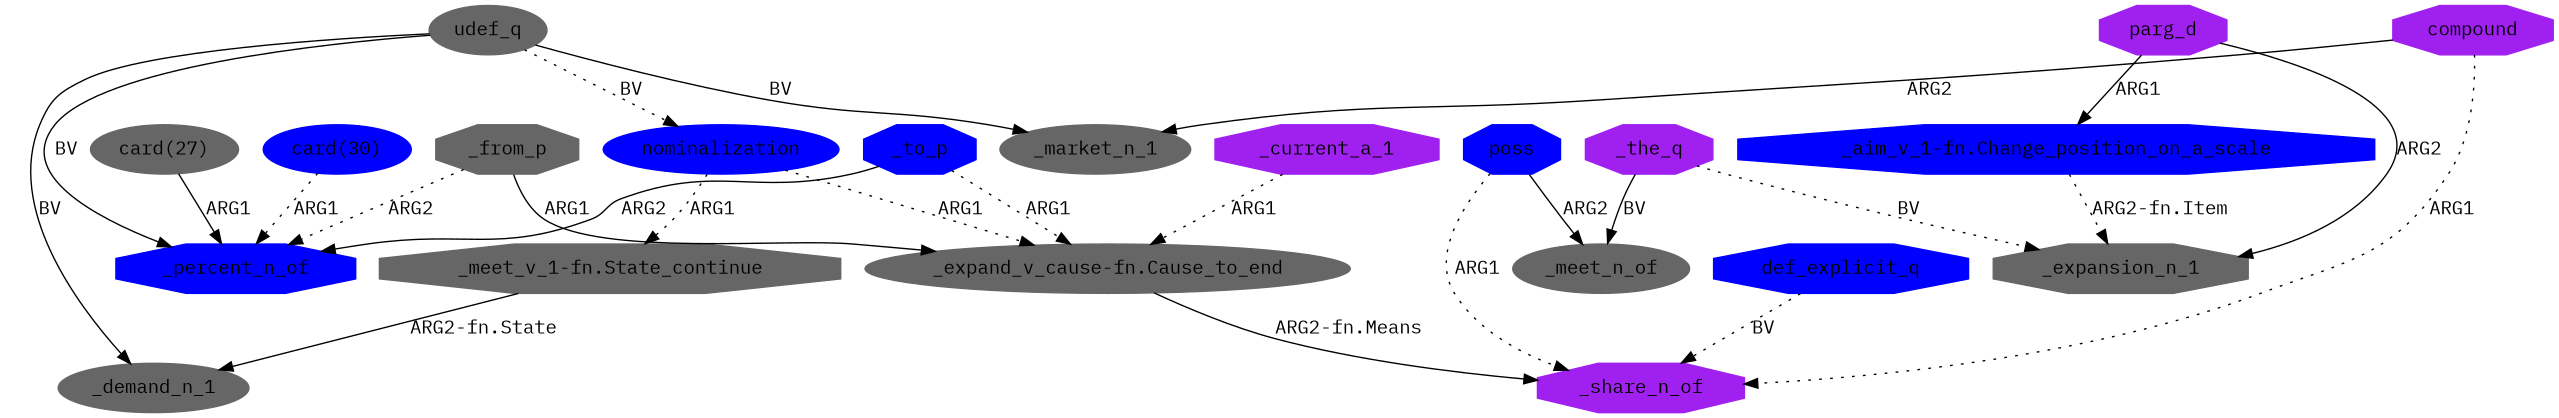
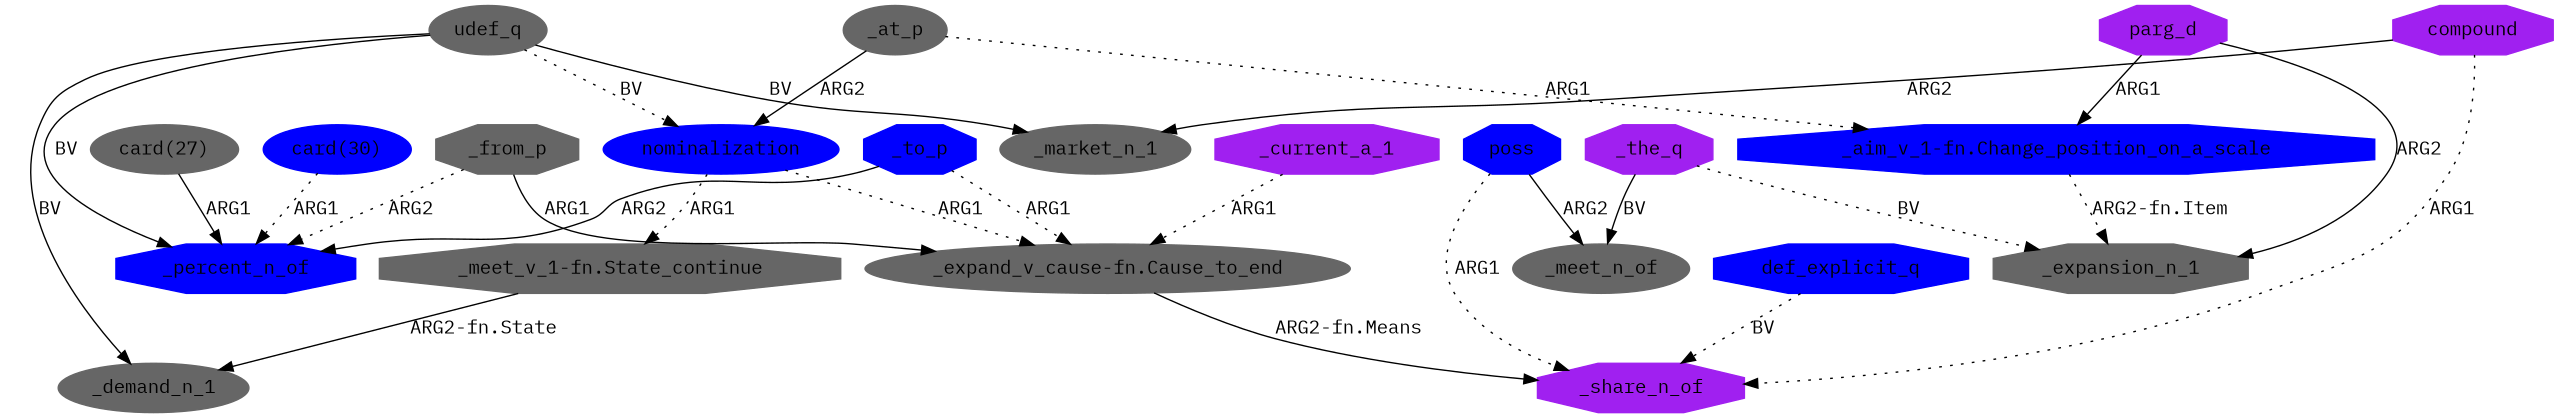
none -> (895, 30)
